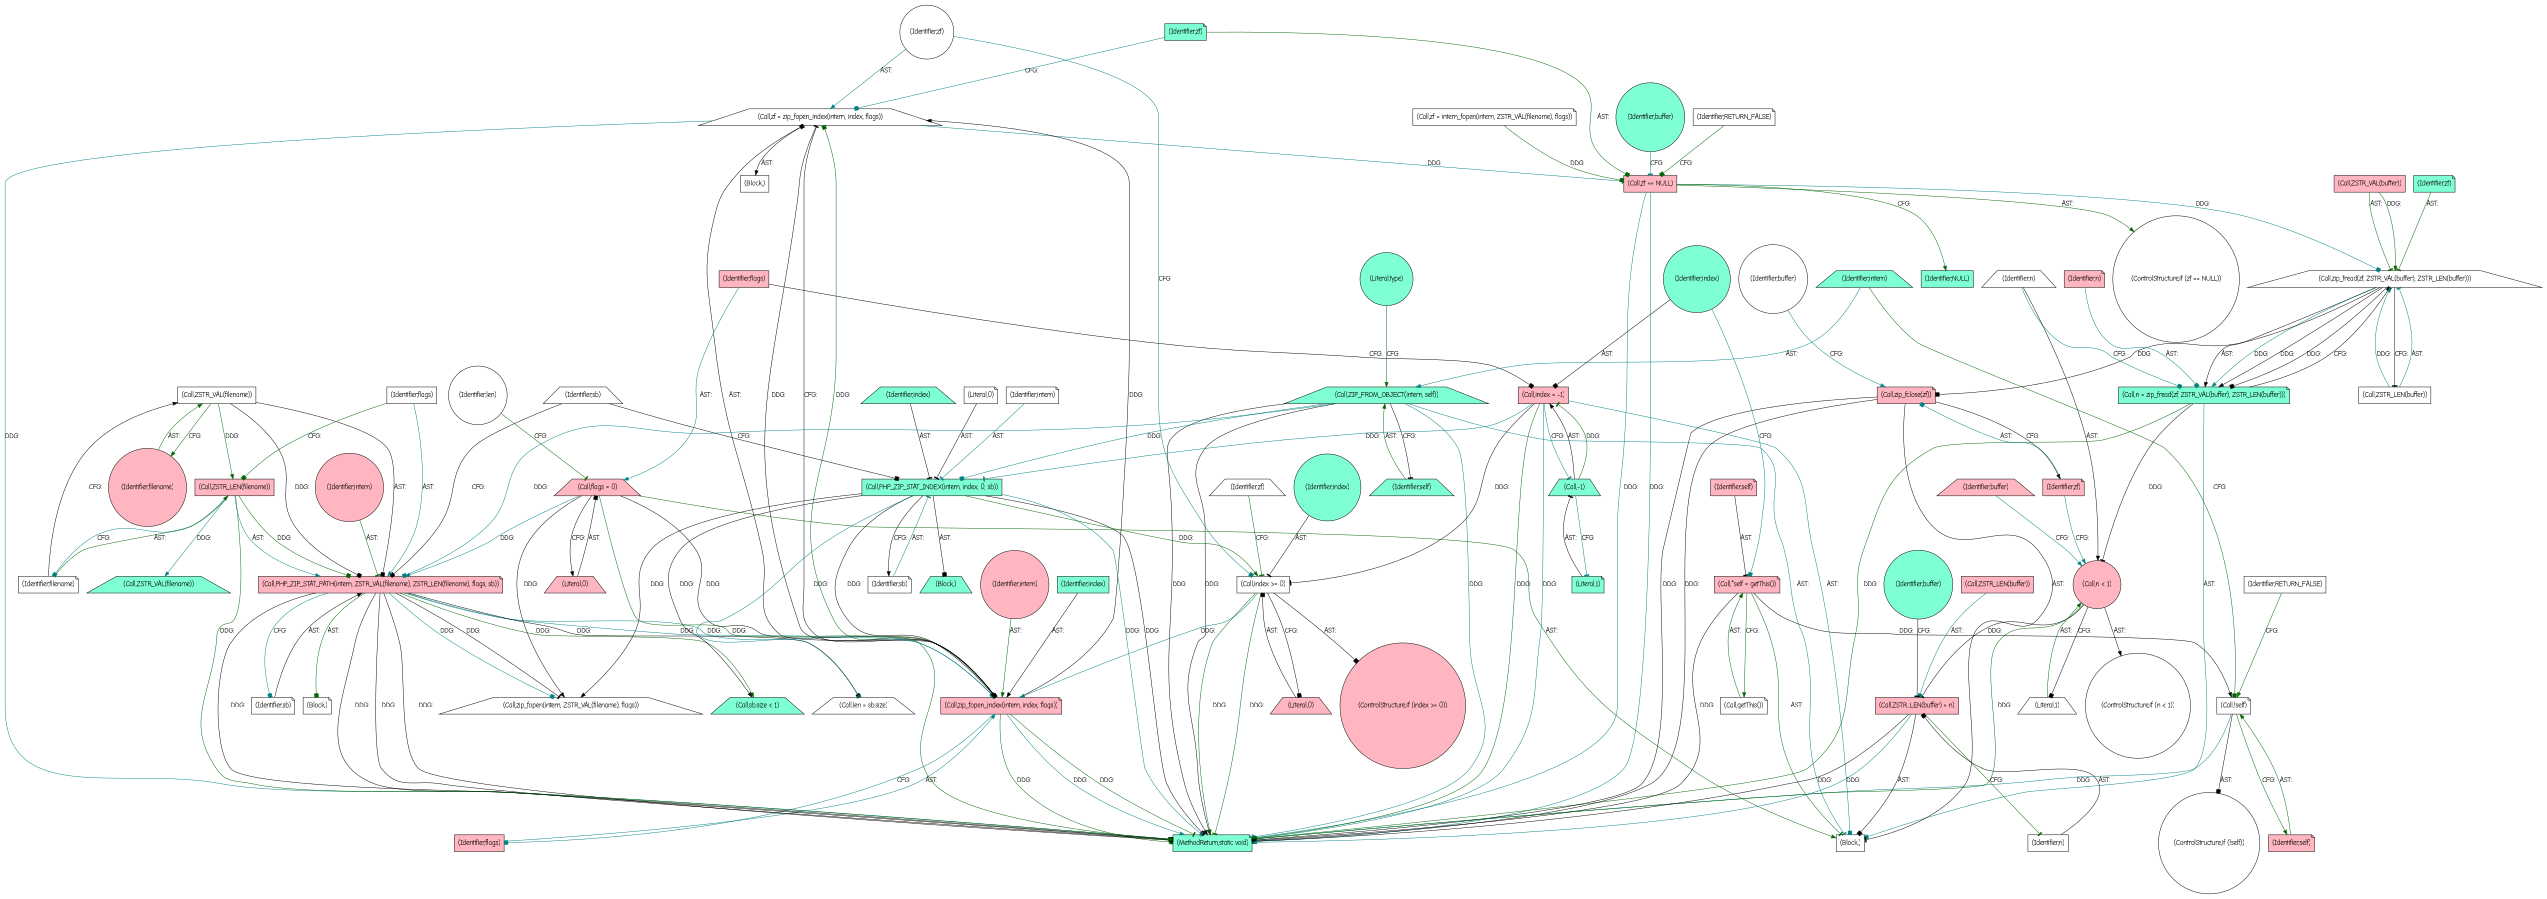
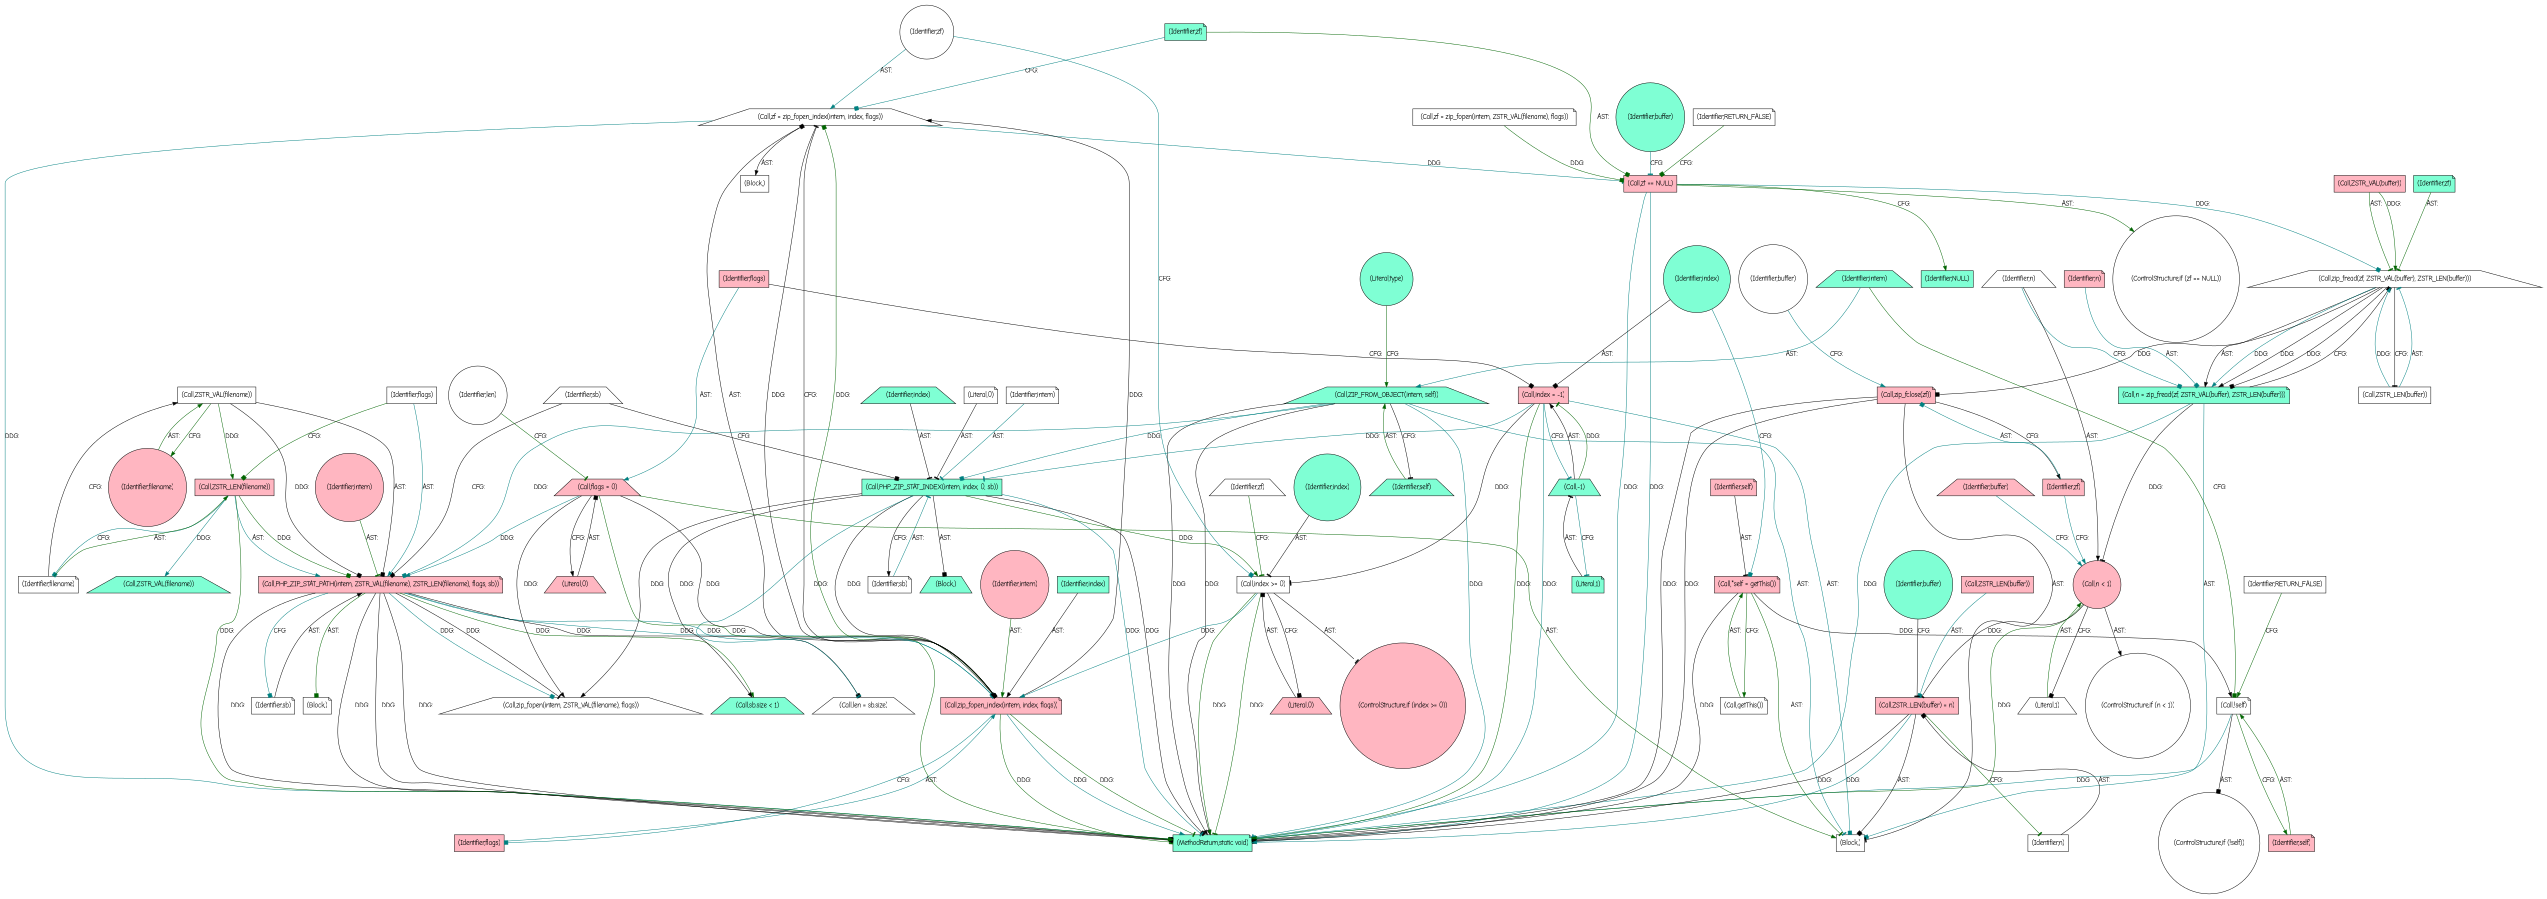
(1494, 117) -> (1494, 117)
(1315, 625) -> (1315, 625)
(1831, 743) -> (1831, 743)
